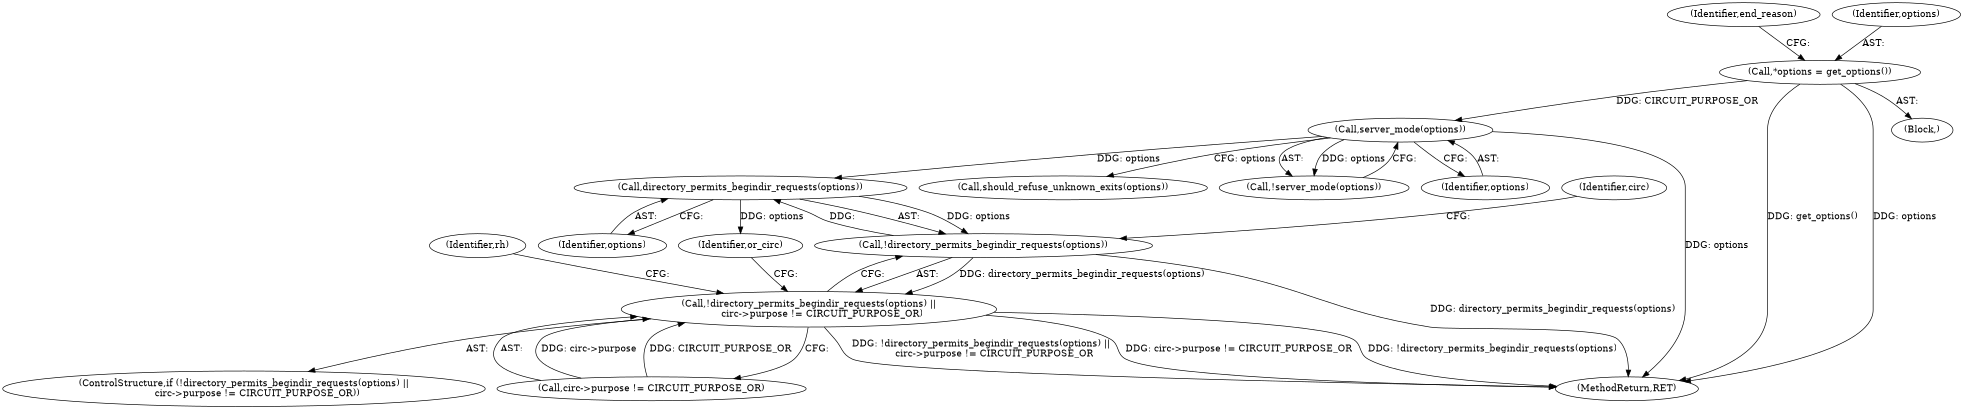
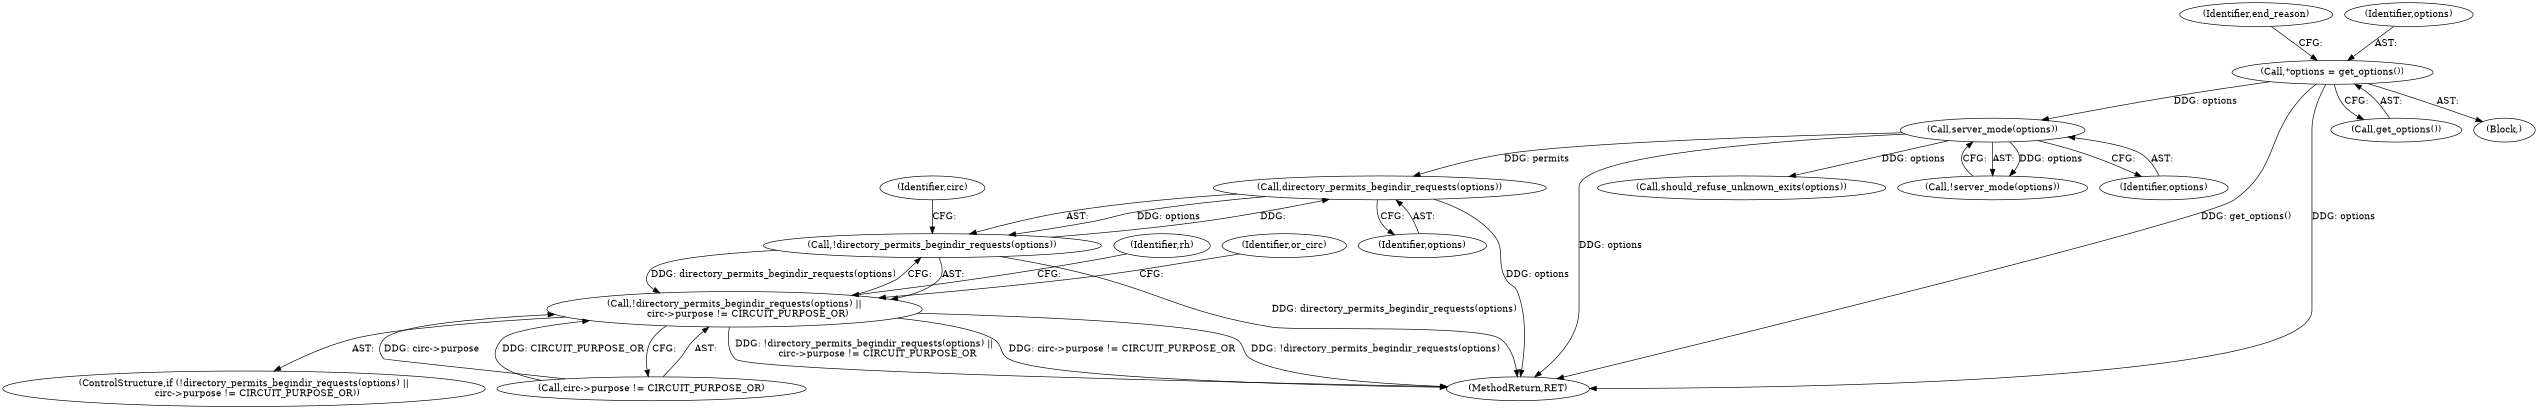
(1687, 101) -> (2206, 101)
none -> (2396, 130)
(1129, 159) -> (1537, 159)
(1245, 159) -> (1914, 159)
(741, 213) -> (1502, 269)
